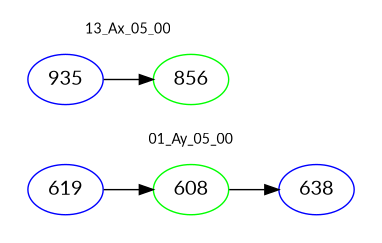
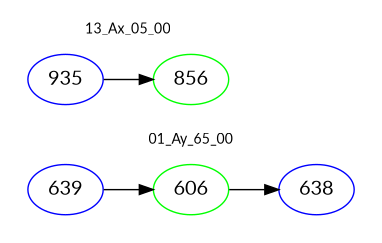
(191, 140) -> (191, 140)
(66, 190) -> (66, 190)
(191, 190) -> (191, 190)
